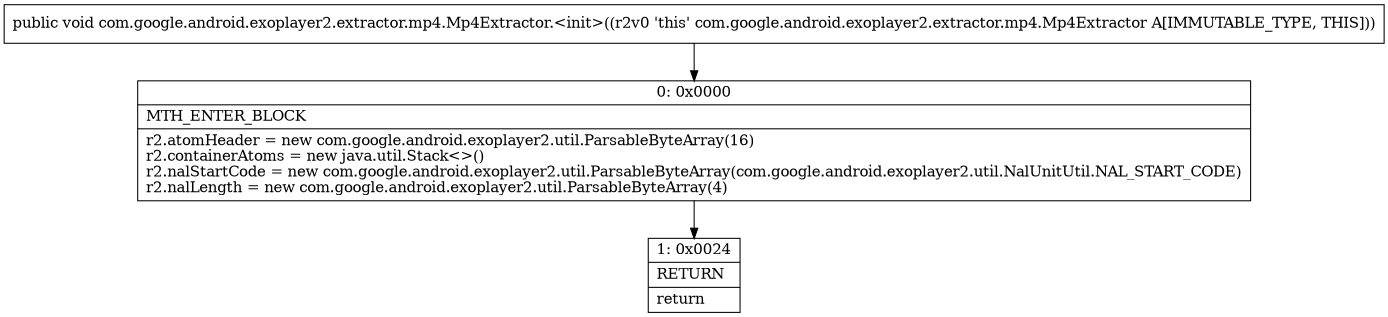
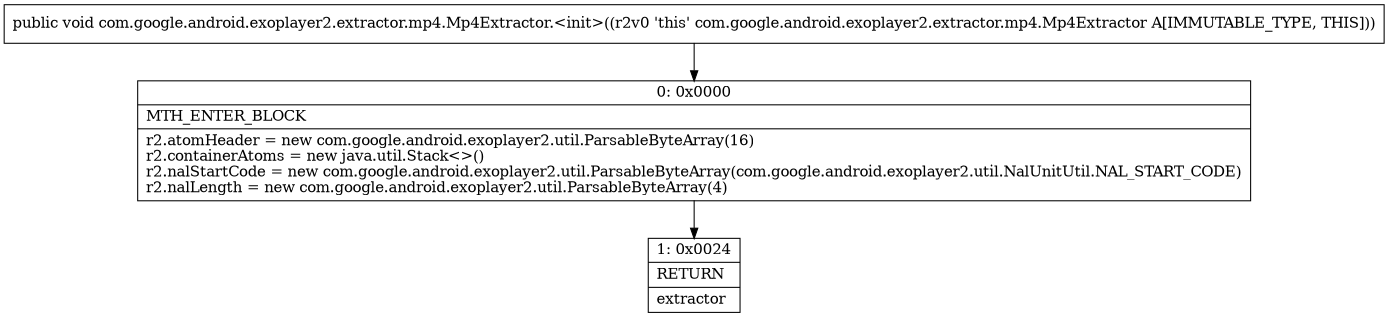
(681, 299) -> (692, 299)
